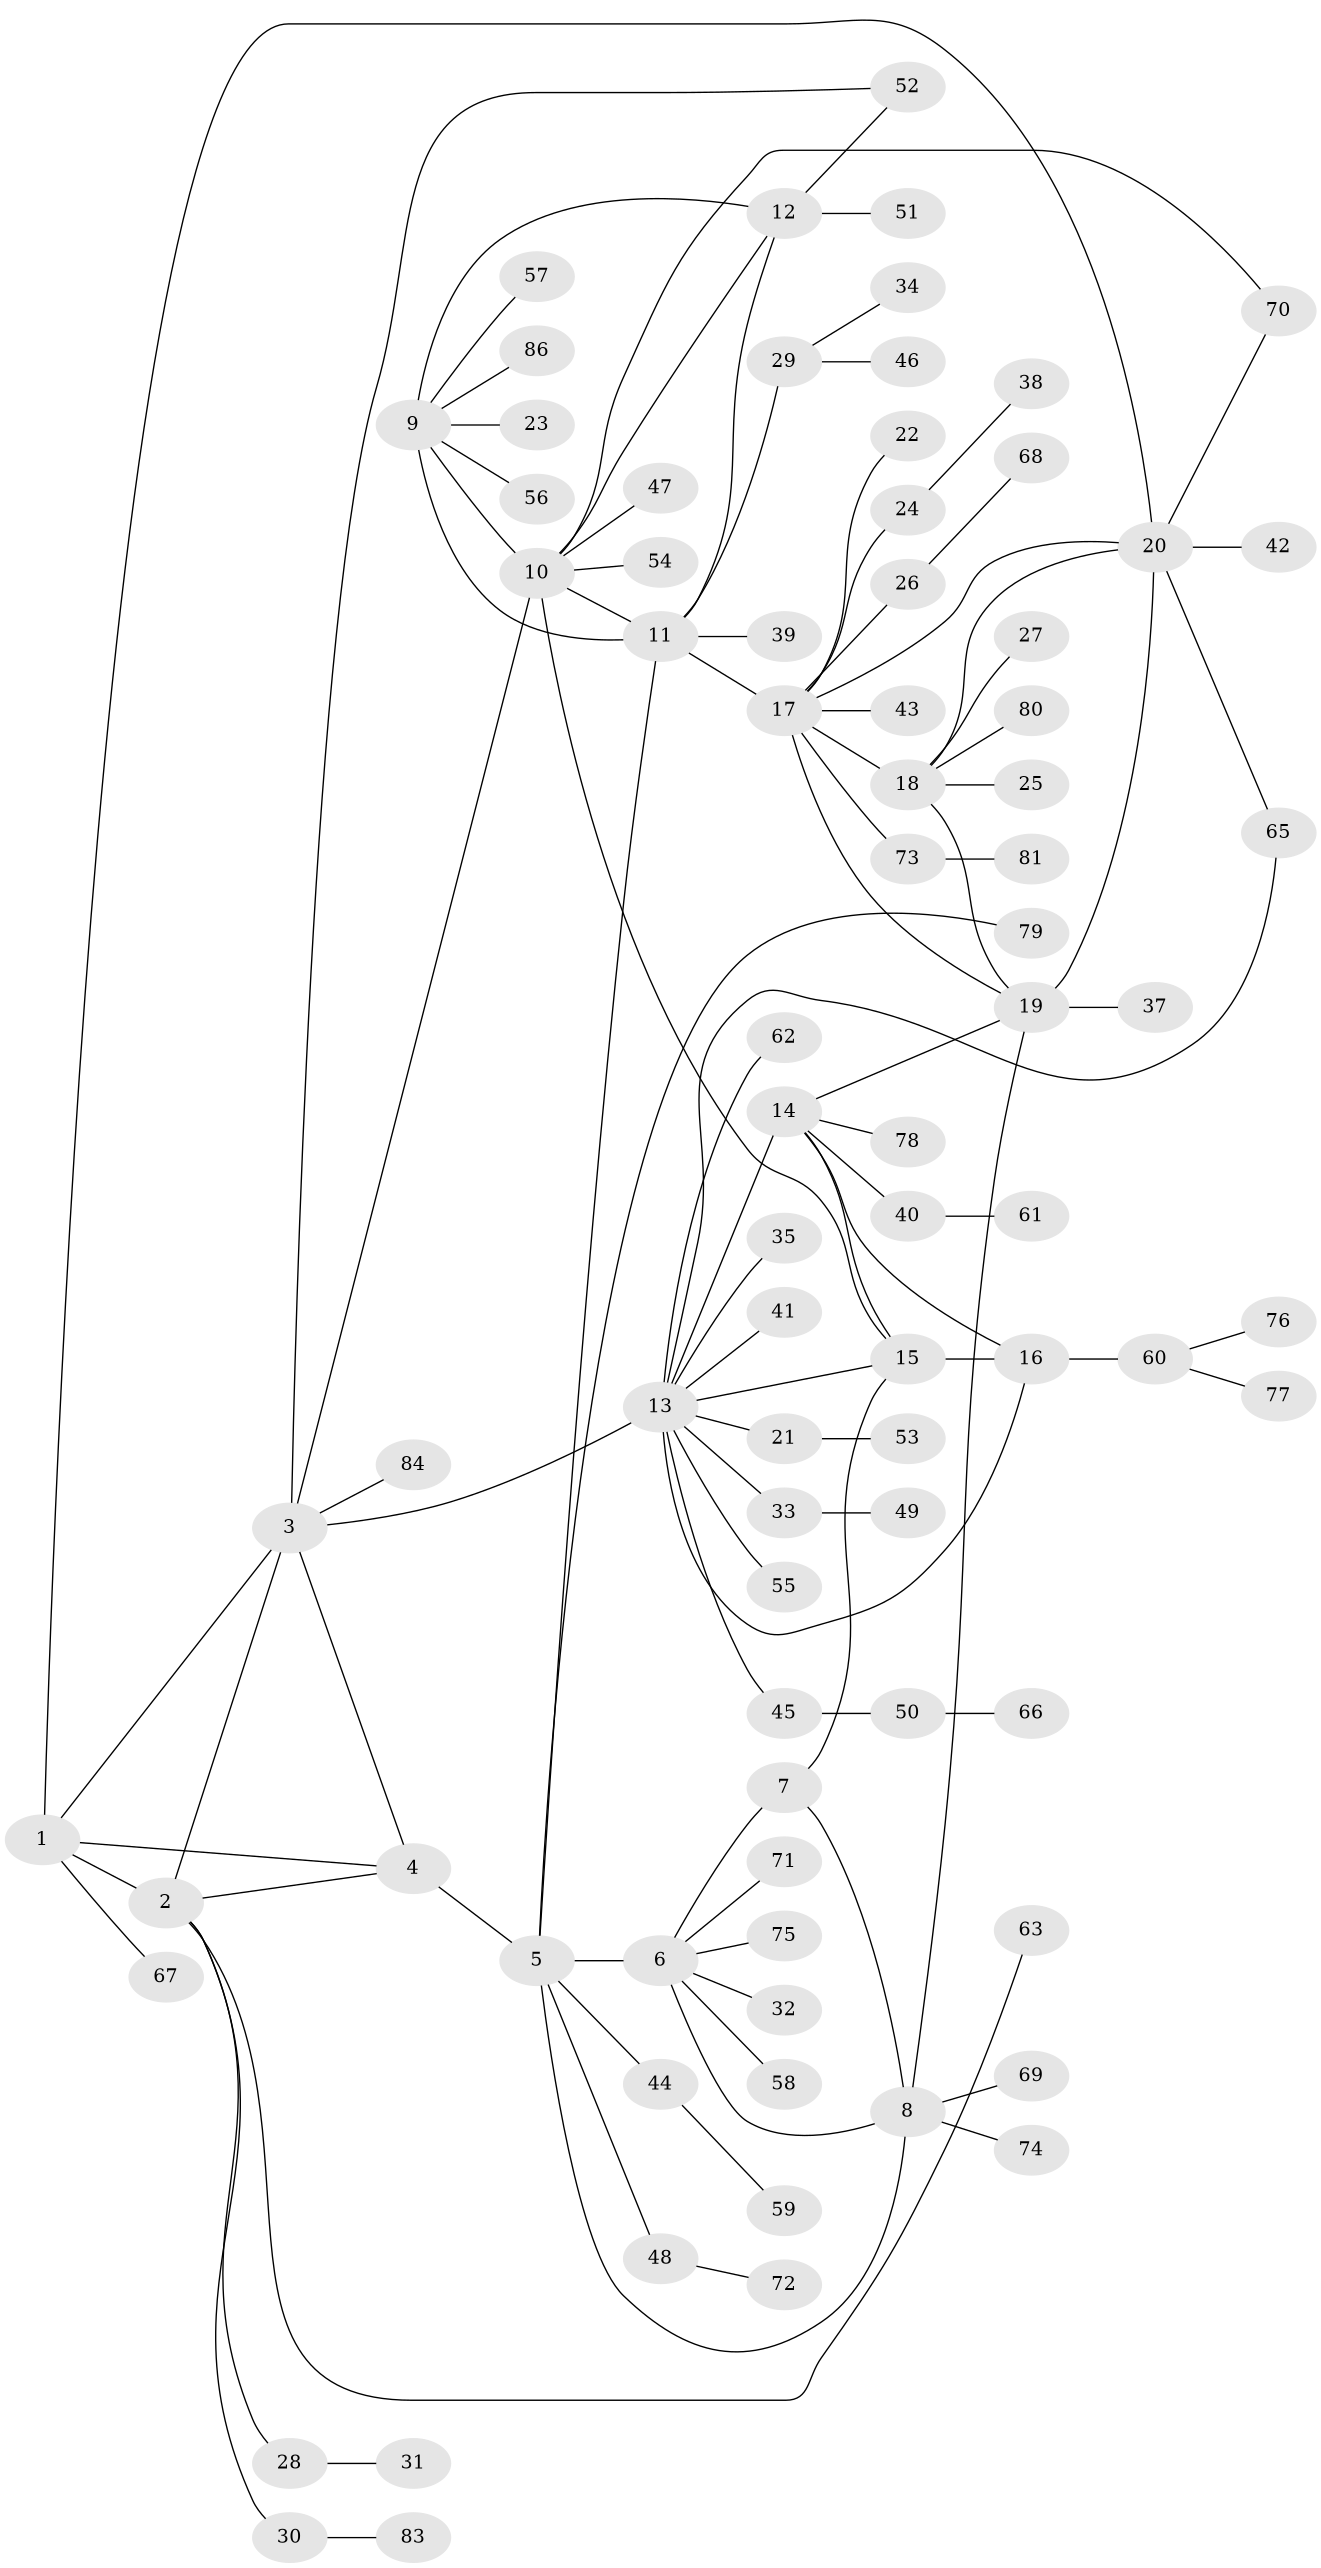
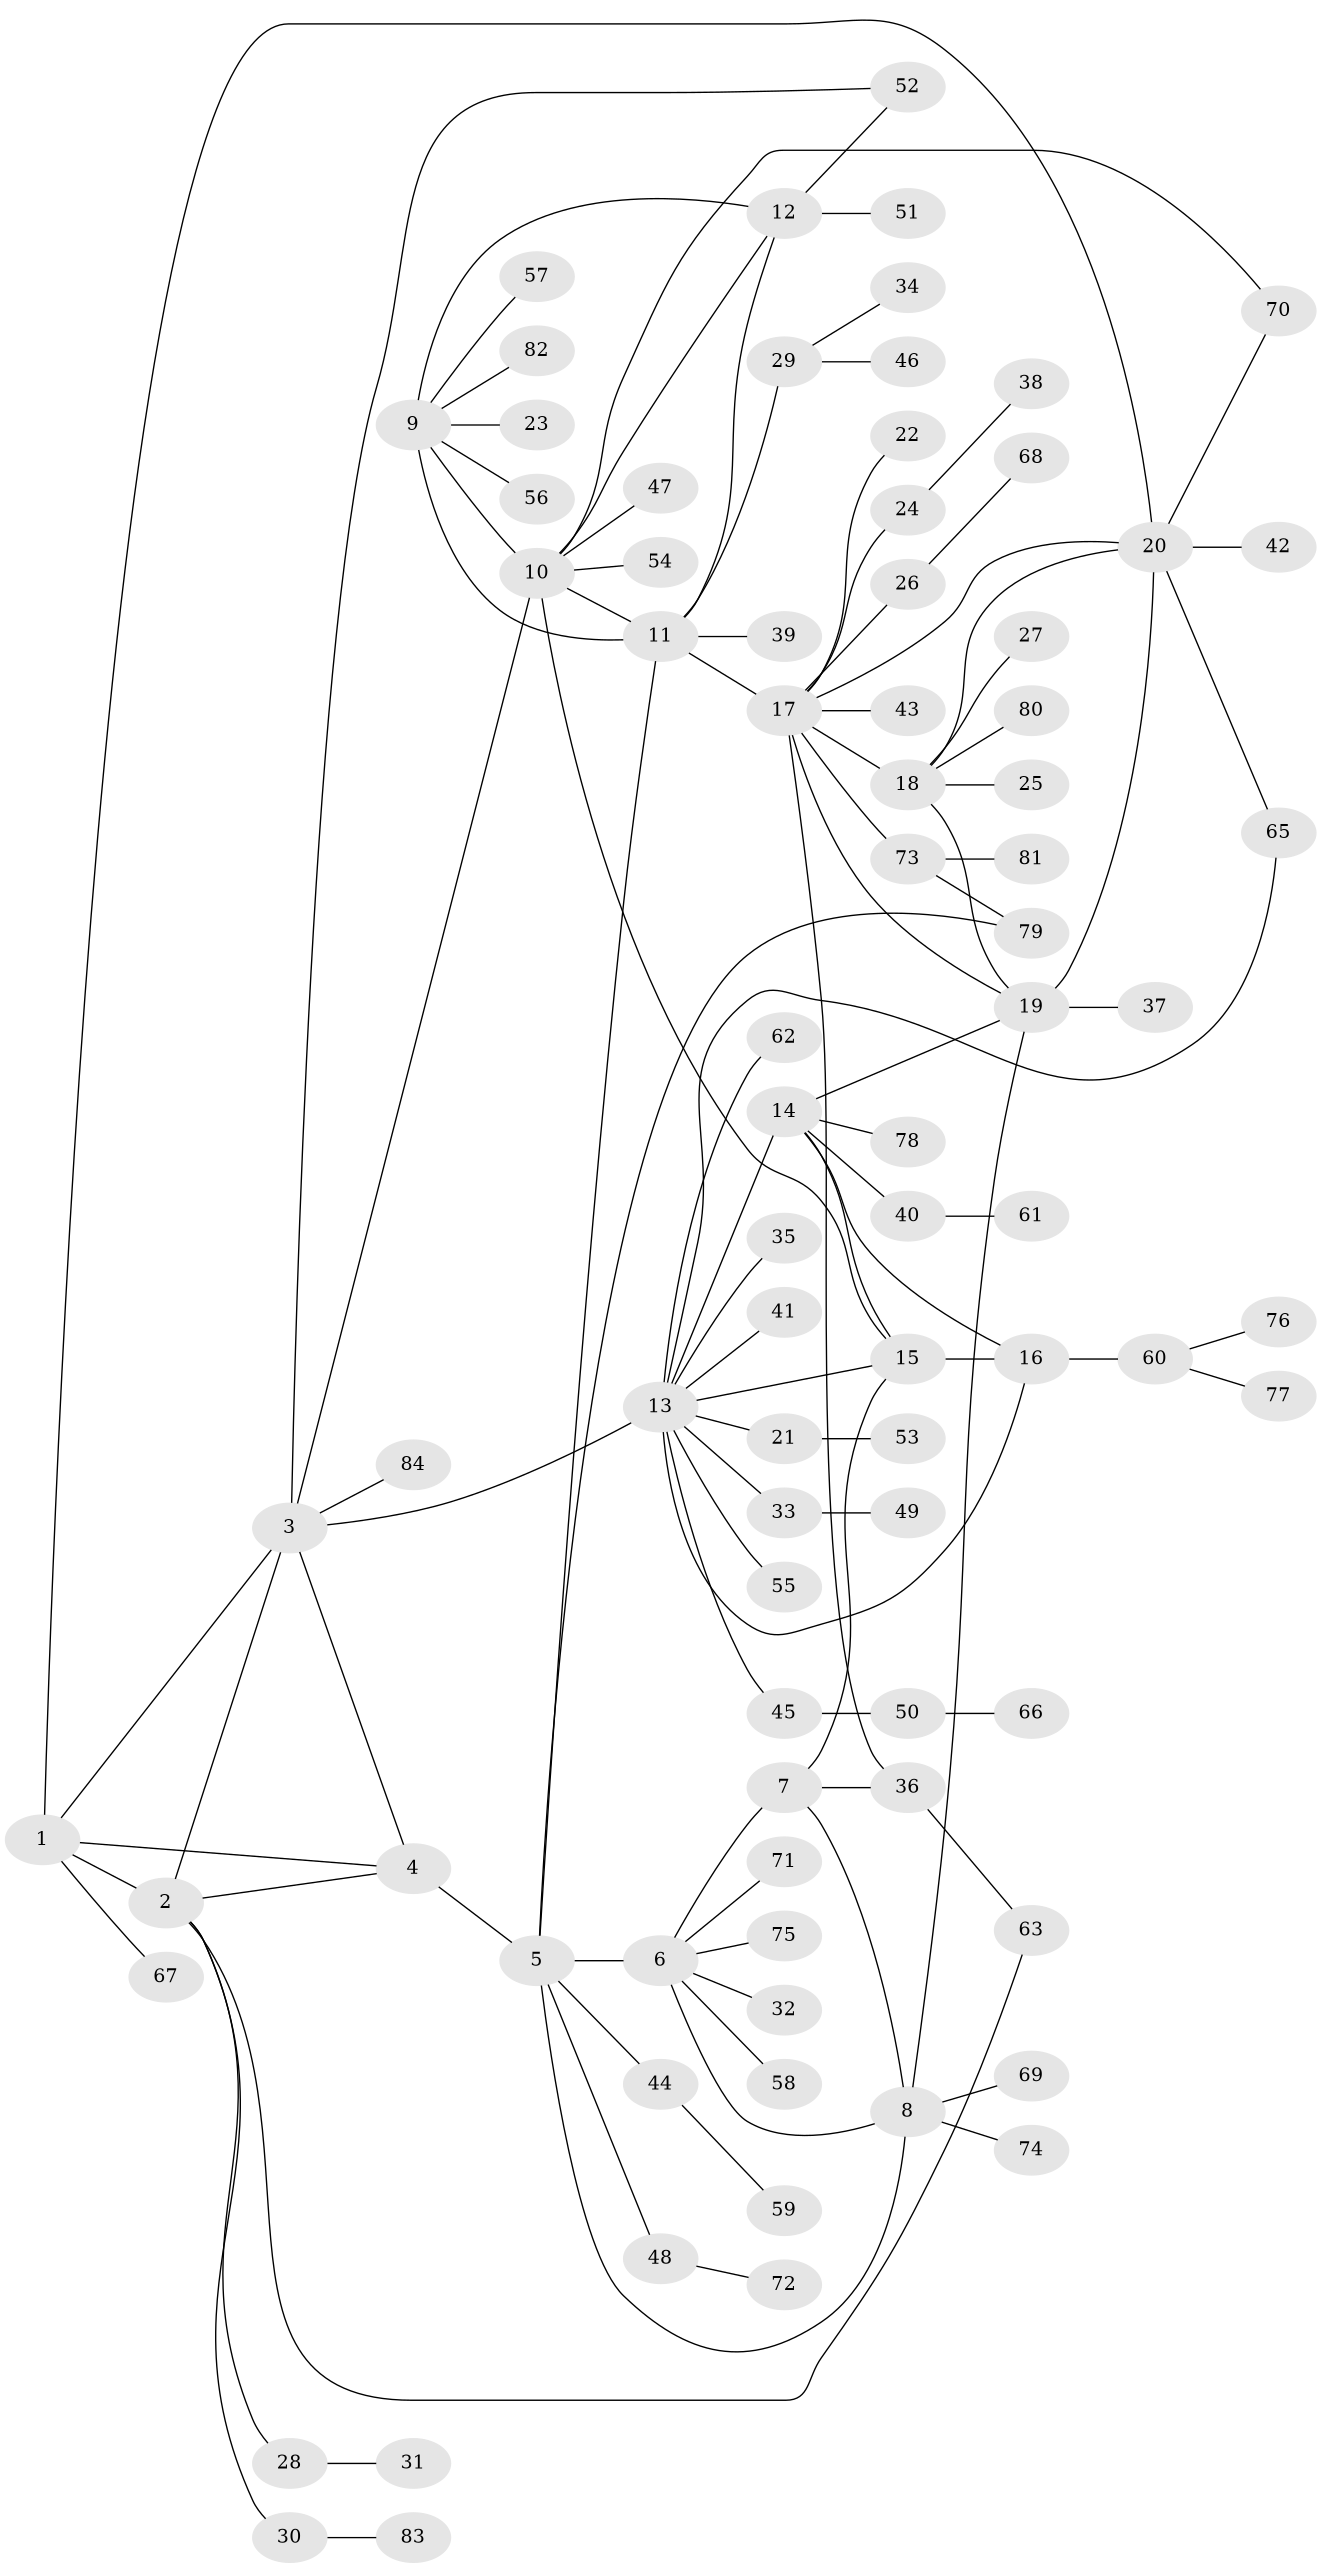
(537, 351) -> (537, 351)
none -> (960, 890)
none -> (908, 1788)
